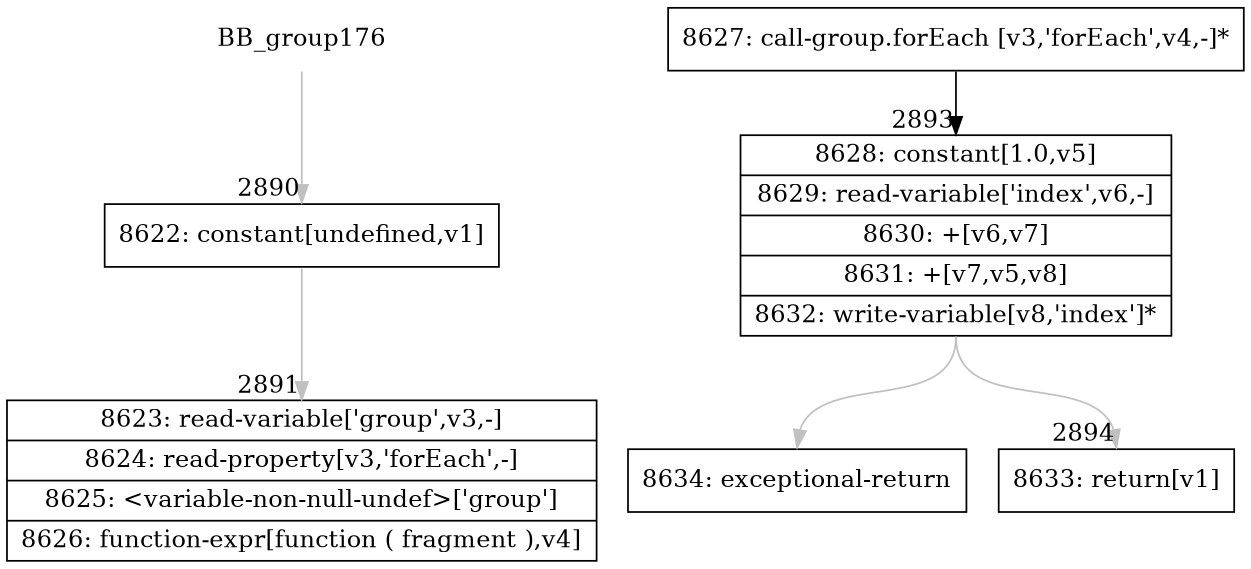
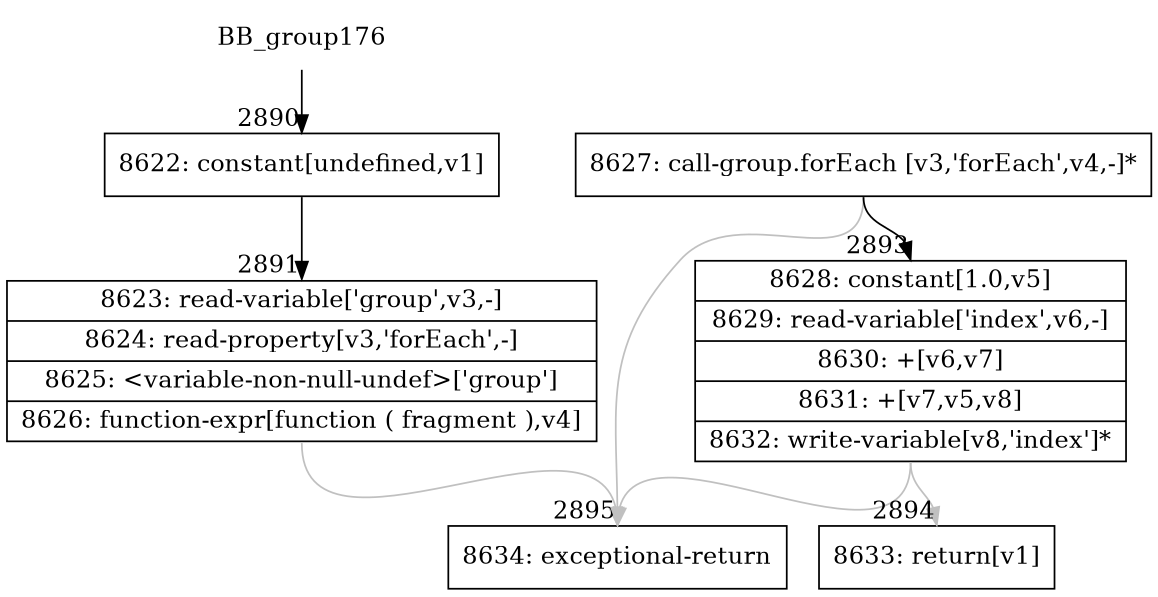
(302, 128) -> (302, 92)
none -> (665, 279)
(302, 325) -> (302, 229)
none -> (451, 486)
